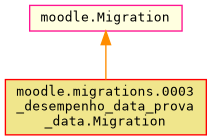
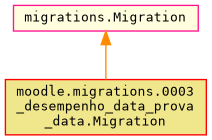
(106, 18) -> (106, 18)
